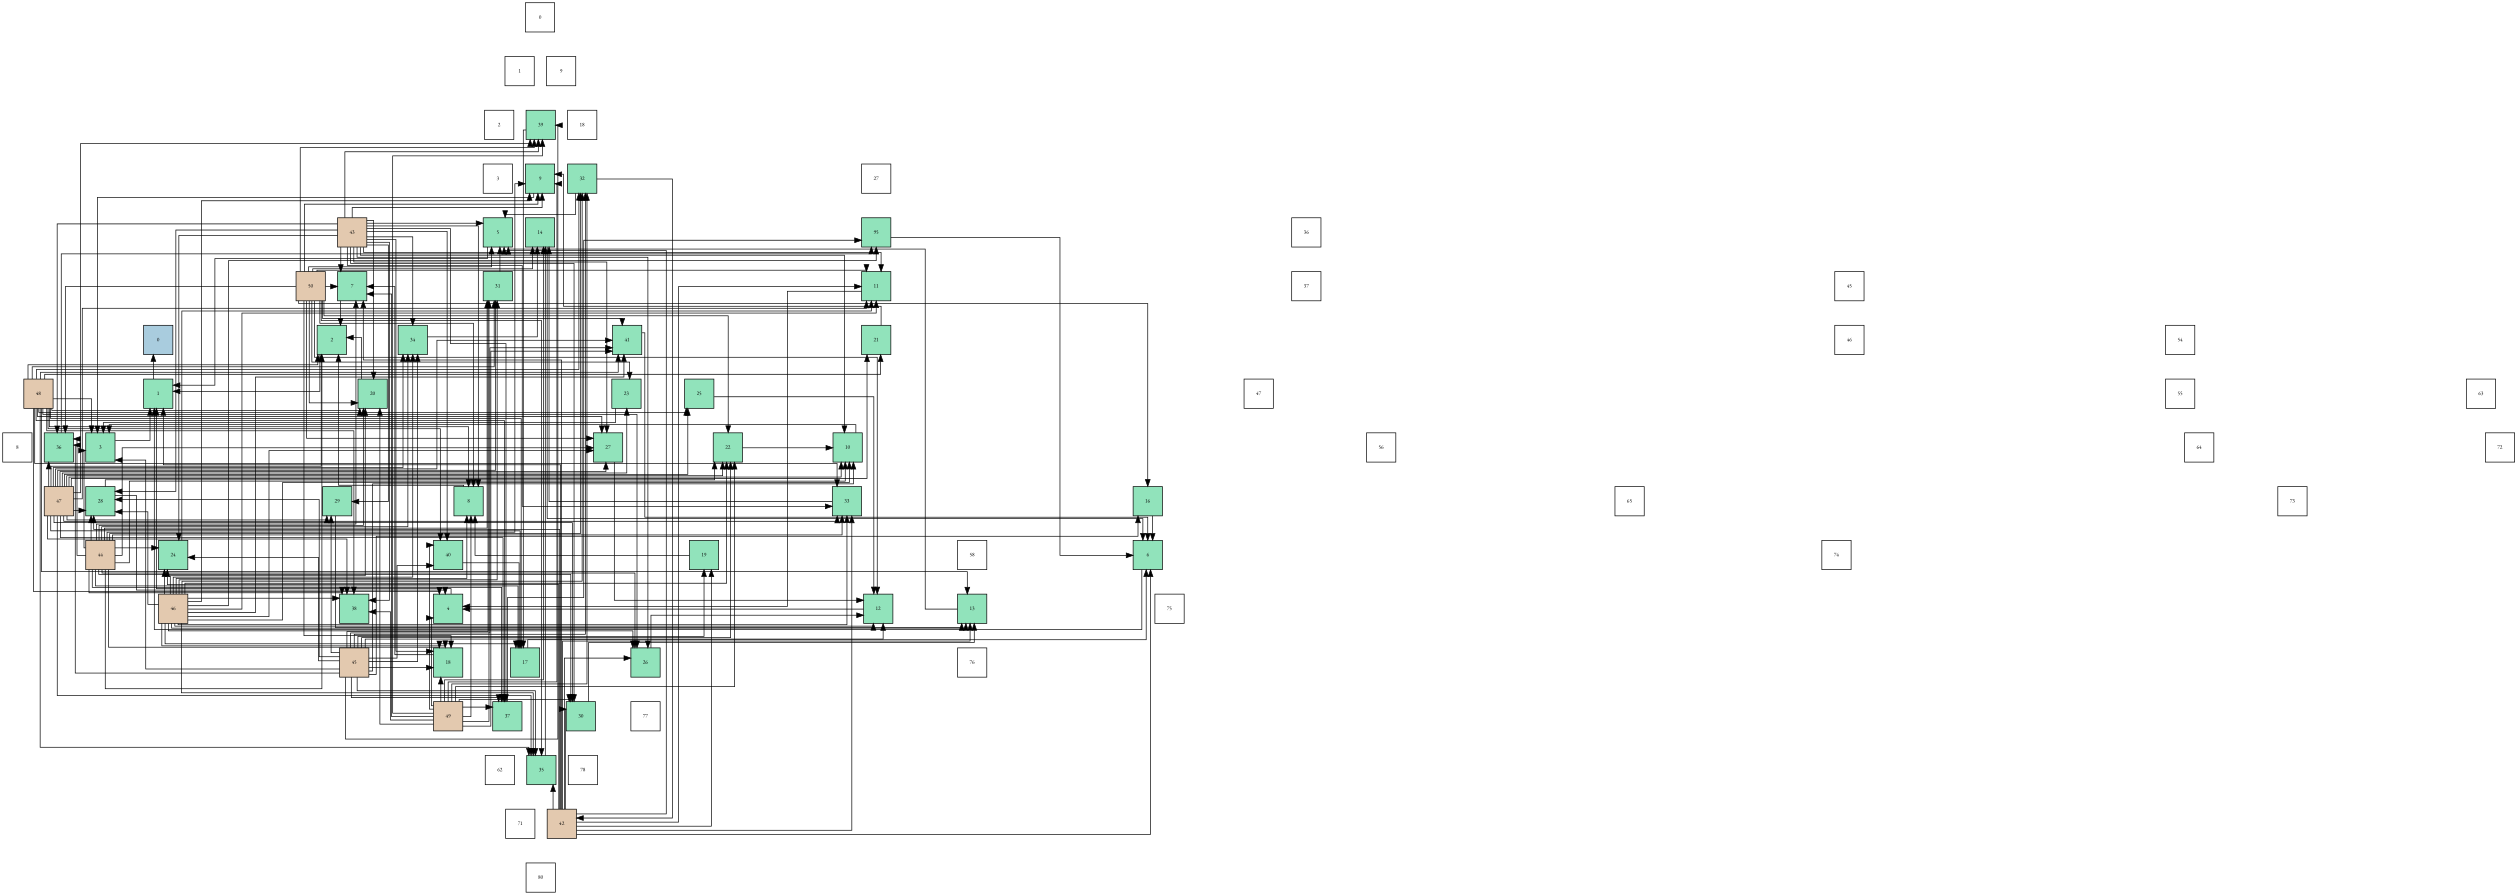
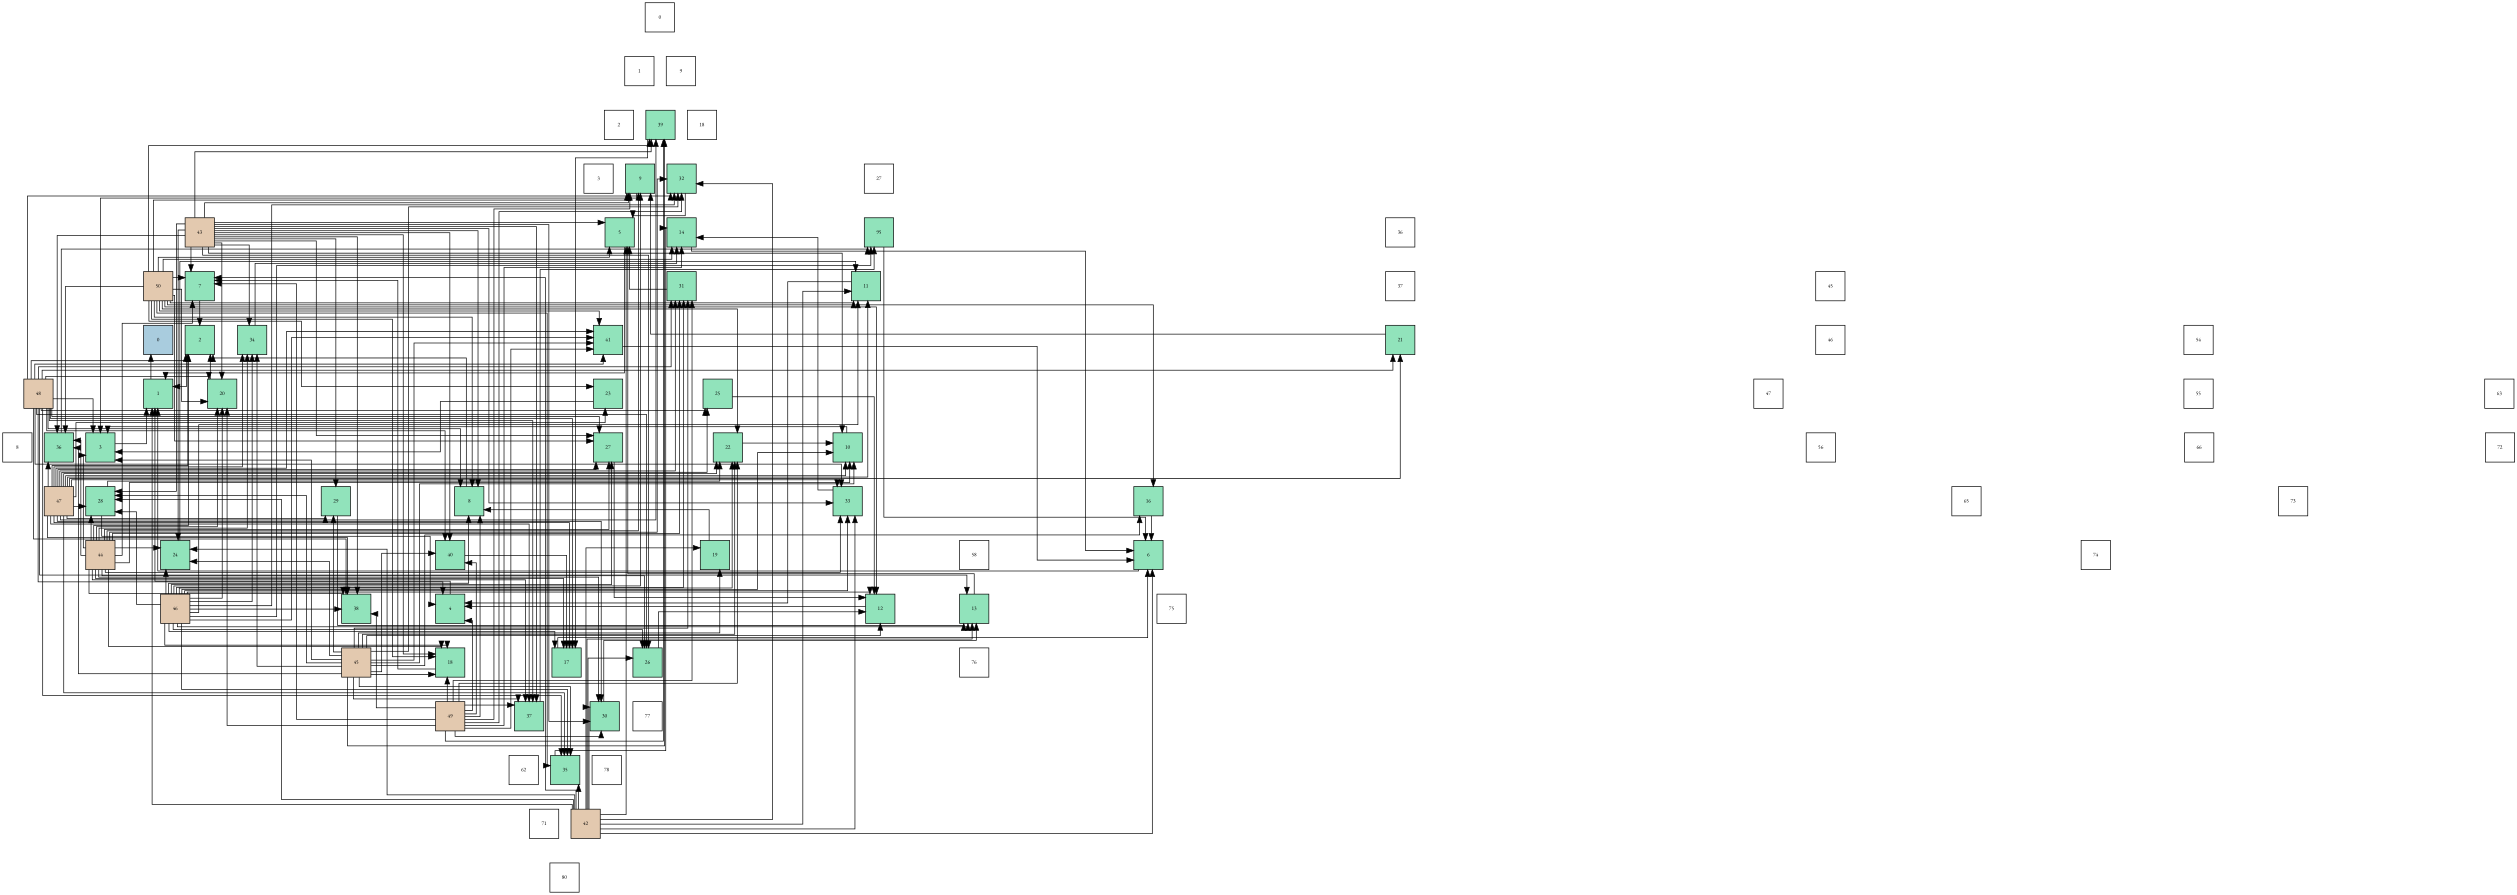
(626, 252) -> none
(2199, 447) -> (2199, 447)
(672, 525) -> (773, 509)
